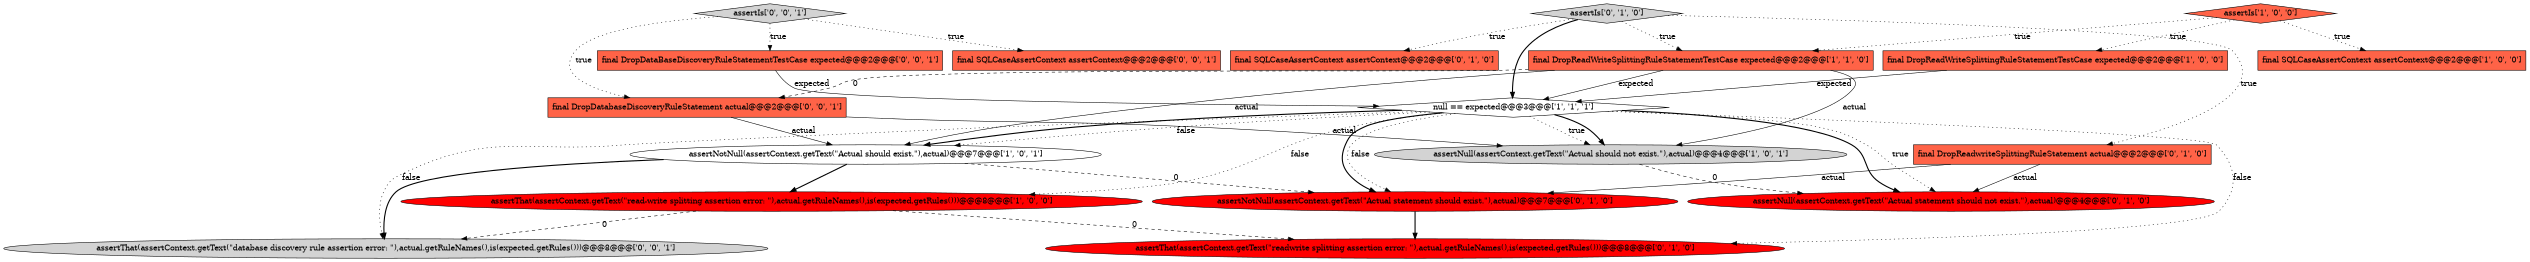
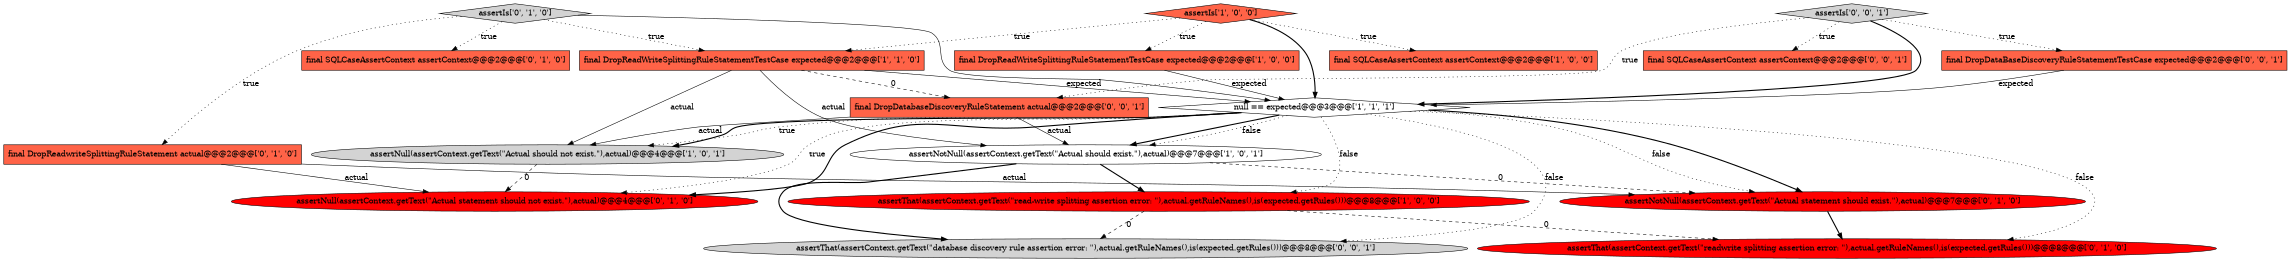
none -> (1297, 44)
(1530, 44) -> (934, 35)
none -> (1710, 93)
